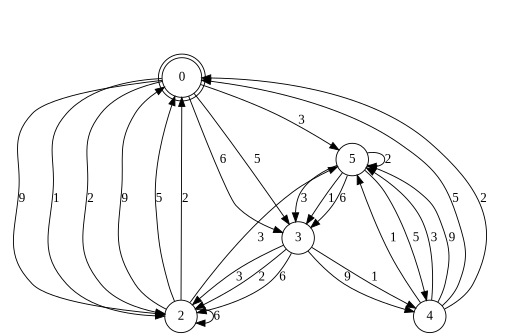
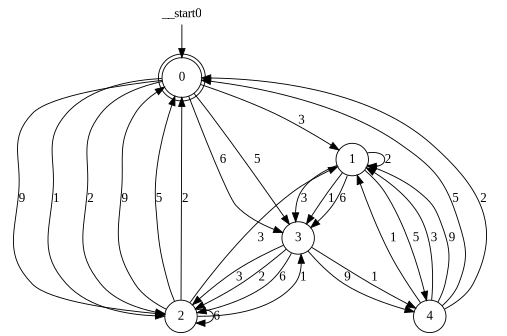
none -> (182, 14)
(352, 160) -> (352, 160)
none -> (260, 307)
